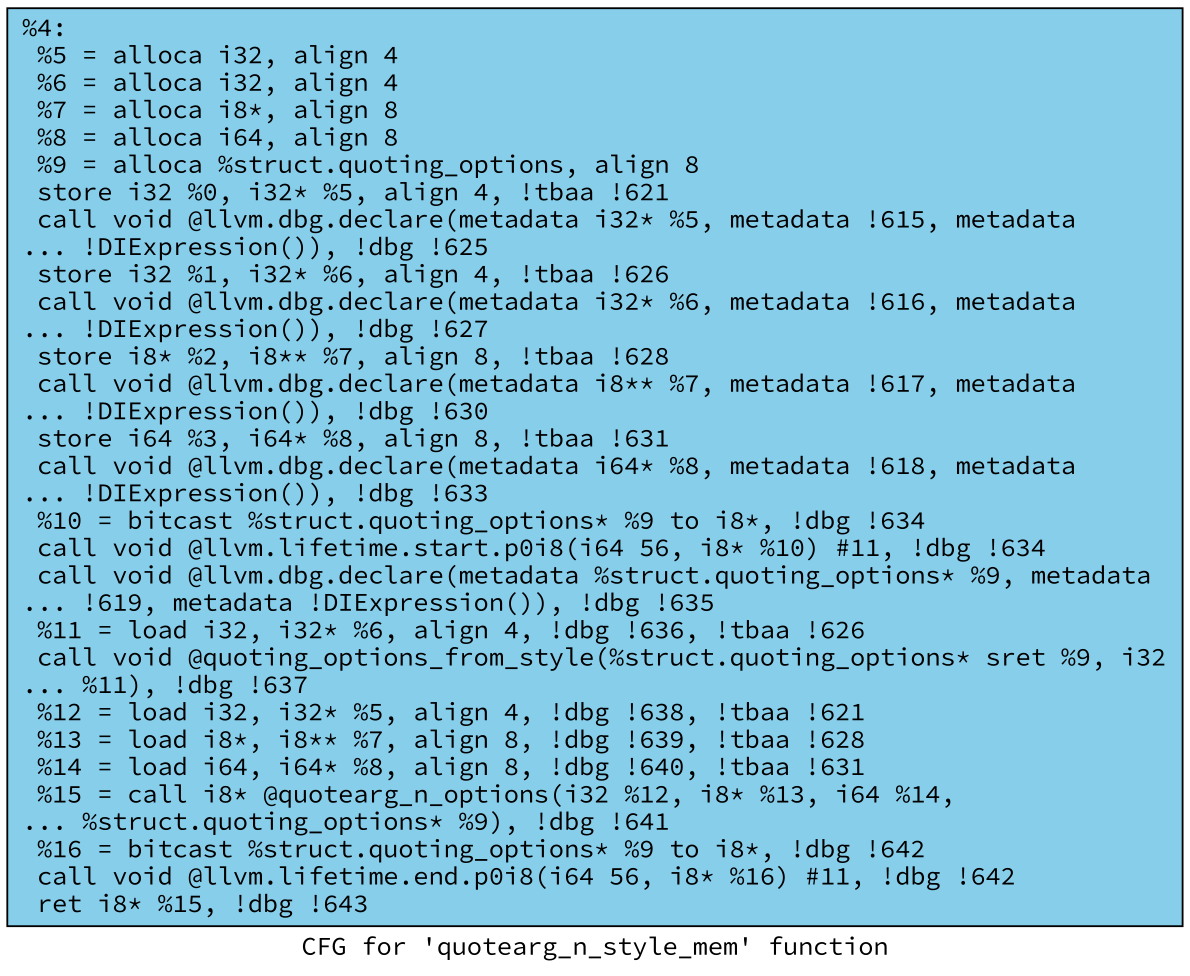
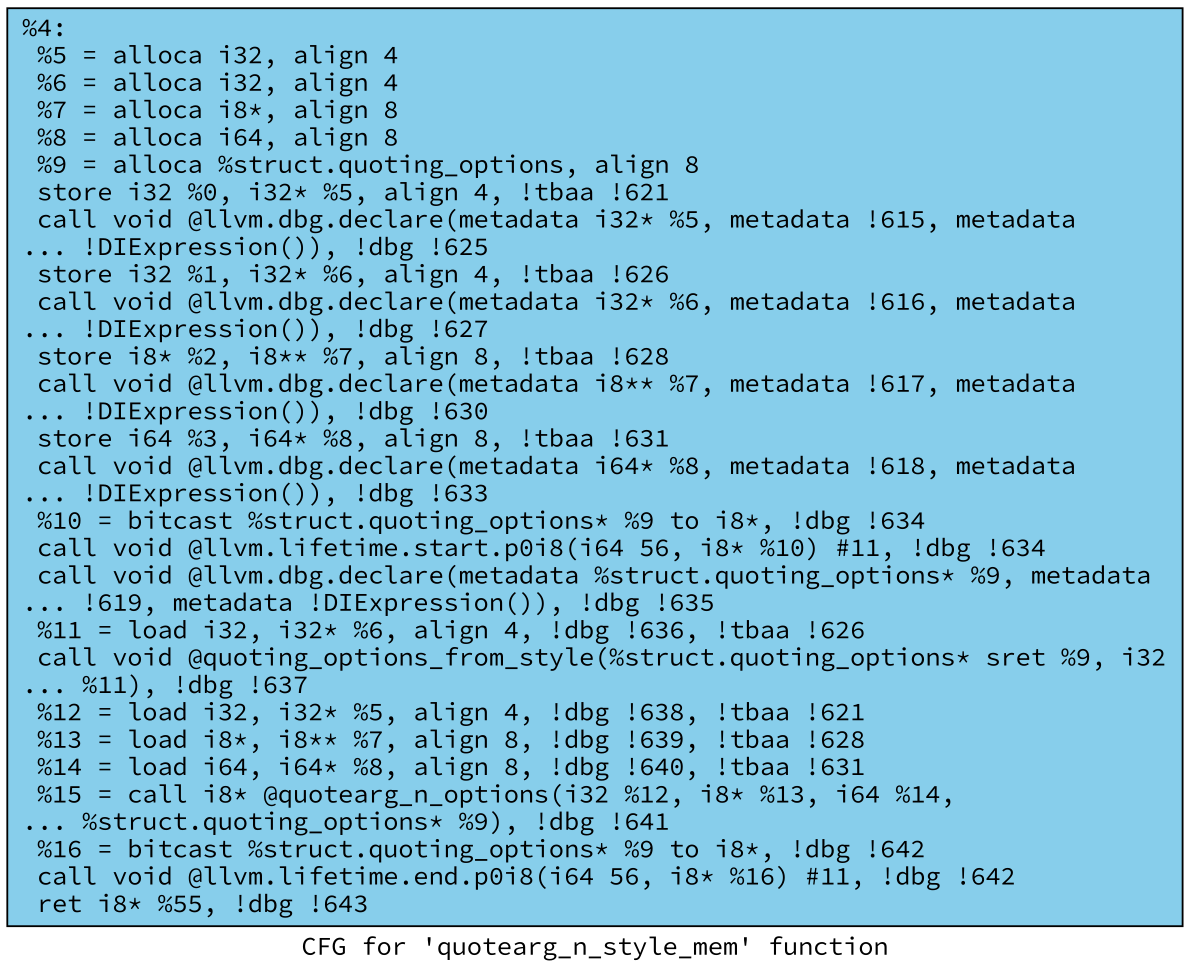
(195, 904) -> (195, 904)
